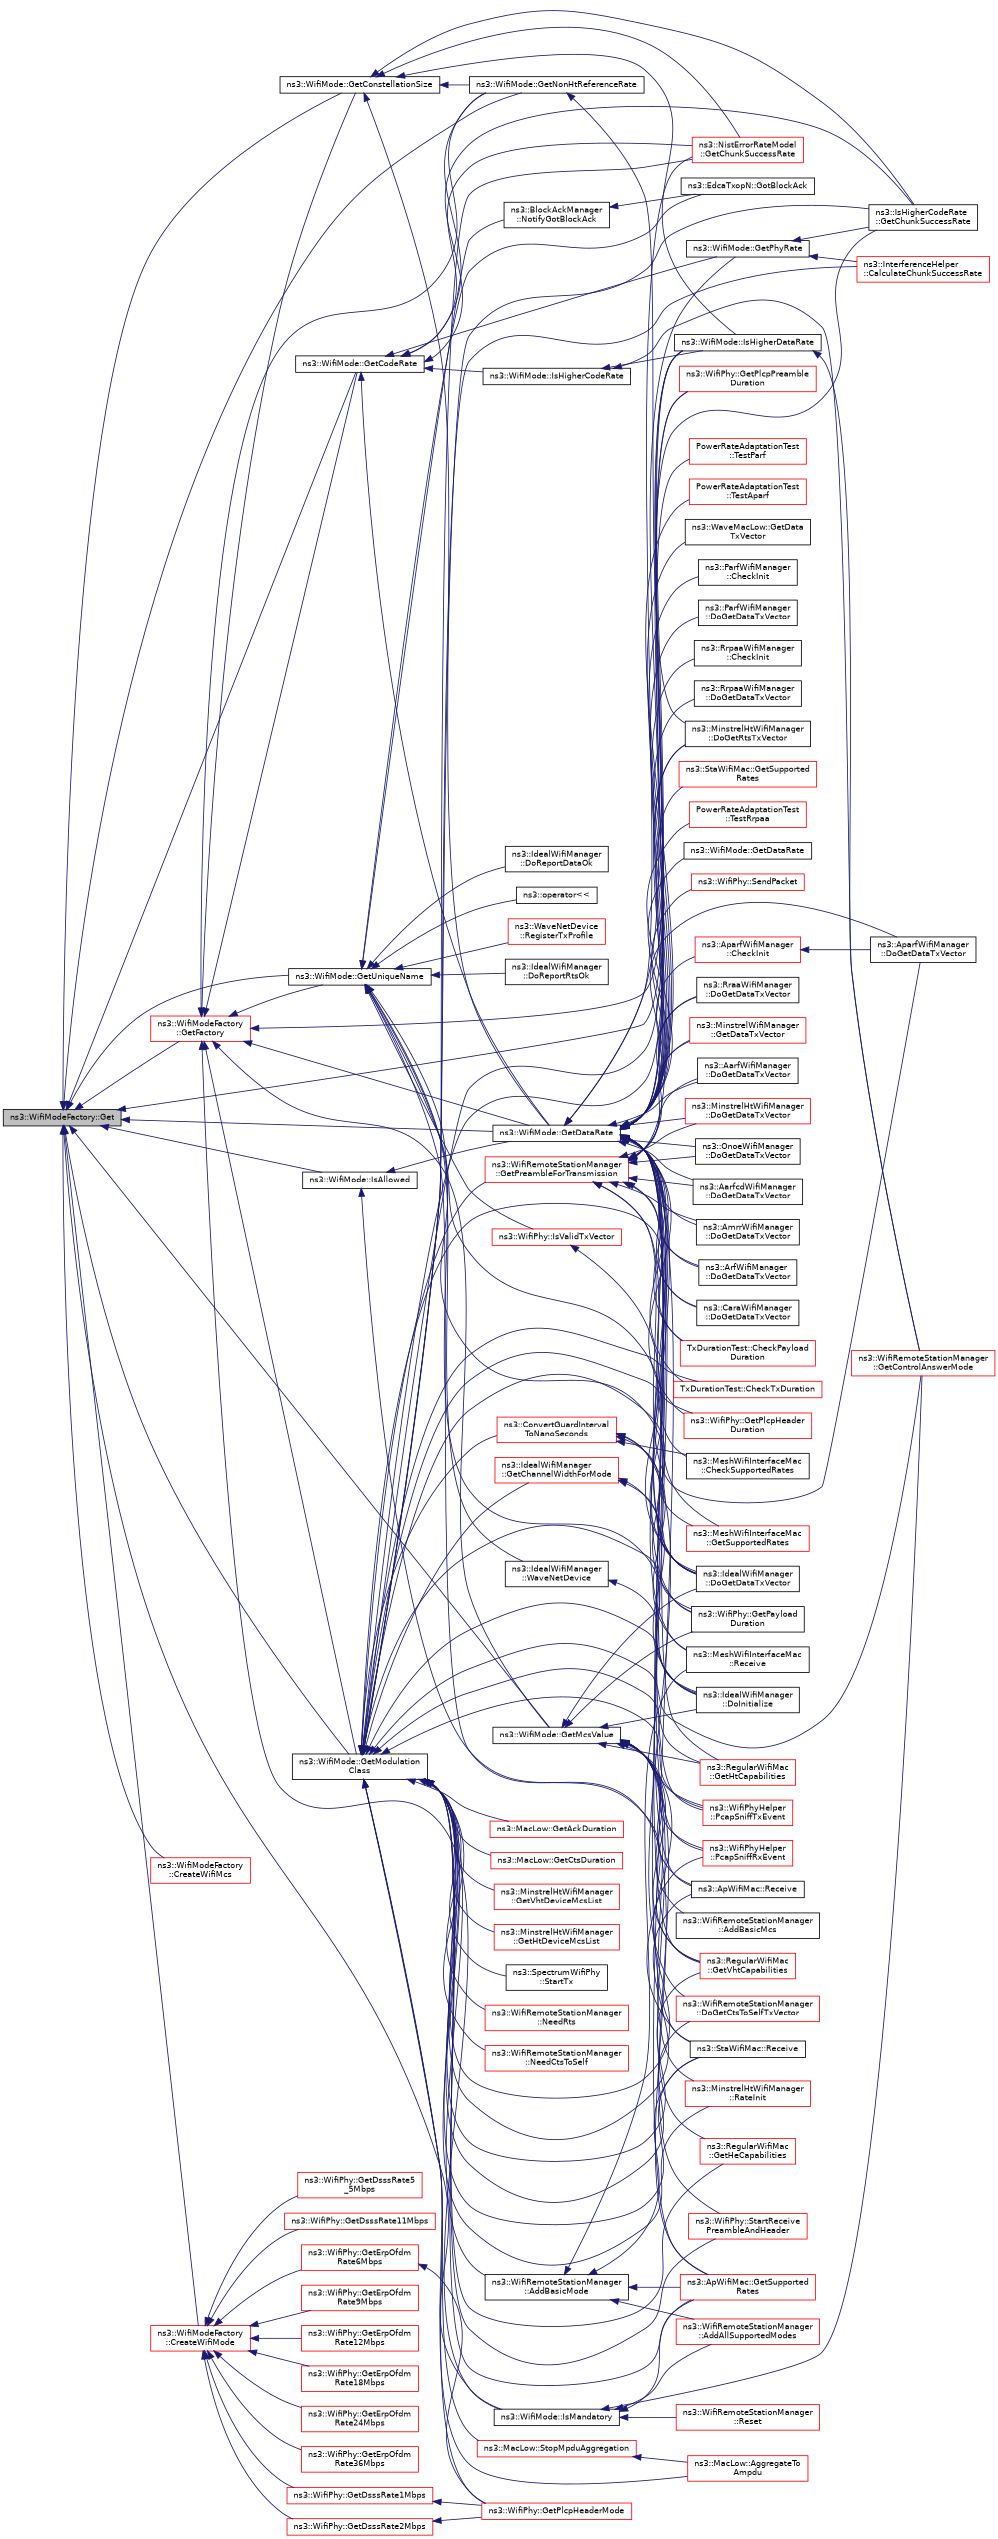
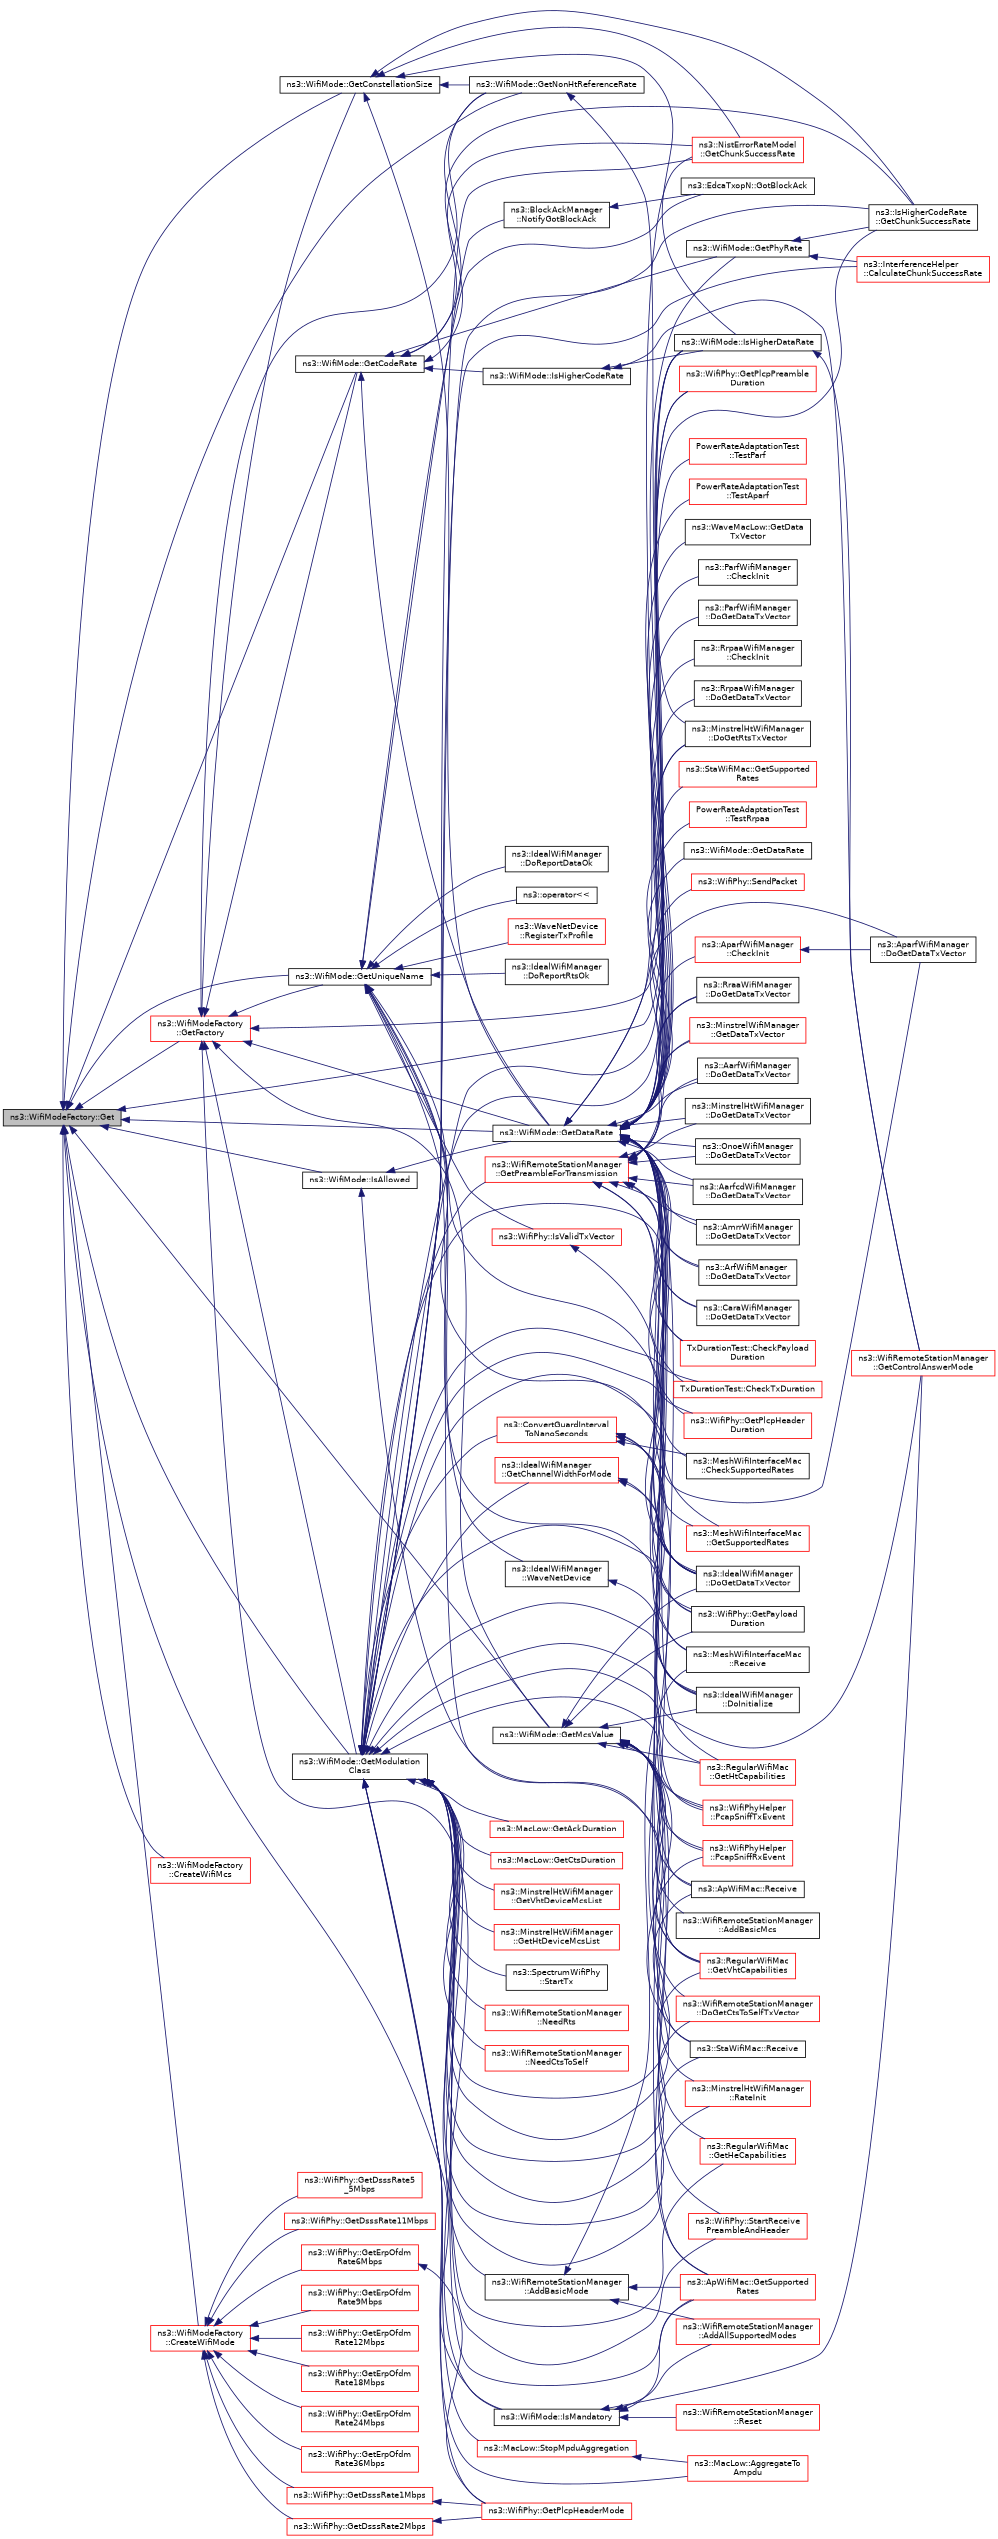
(748, 1111) -> (748, 1111)
(658, 2167) -> none
